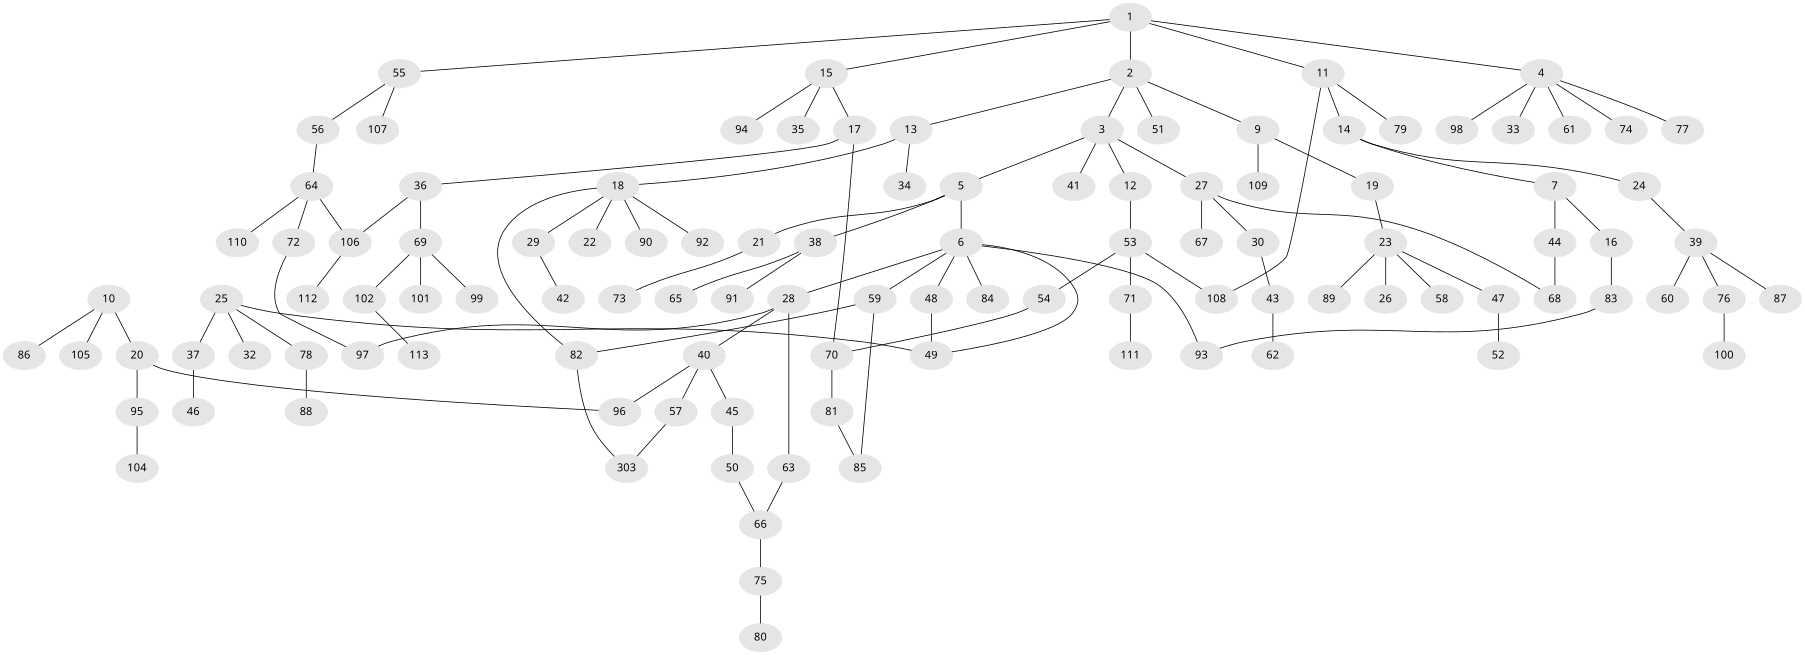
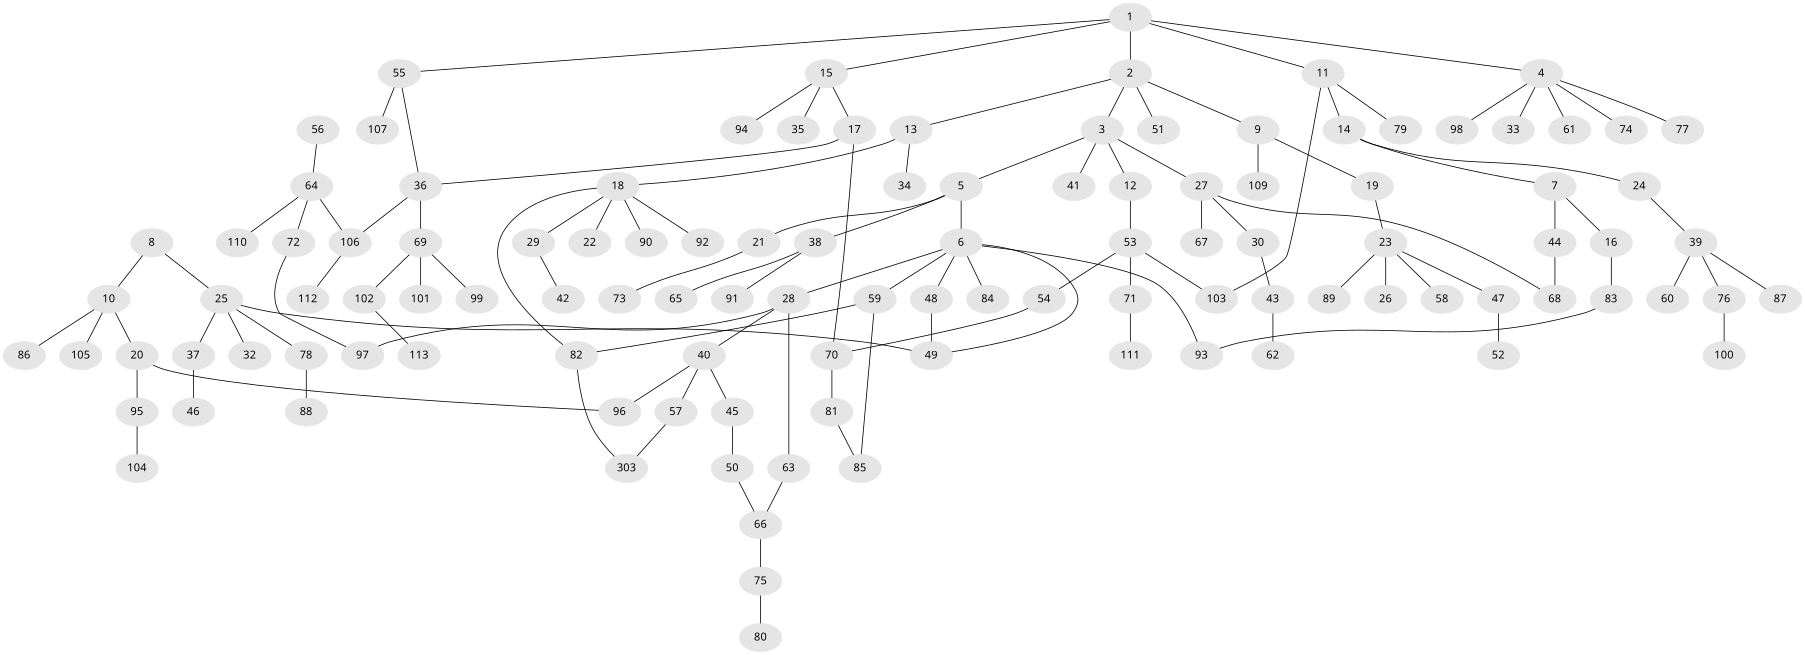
(359, 102) -> (410, 130)
none -> (152, 243)
(1217, 299) -> (1217, 299)
